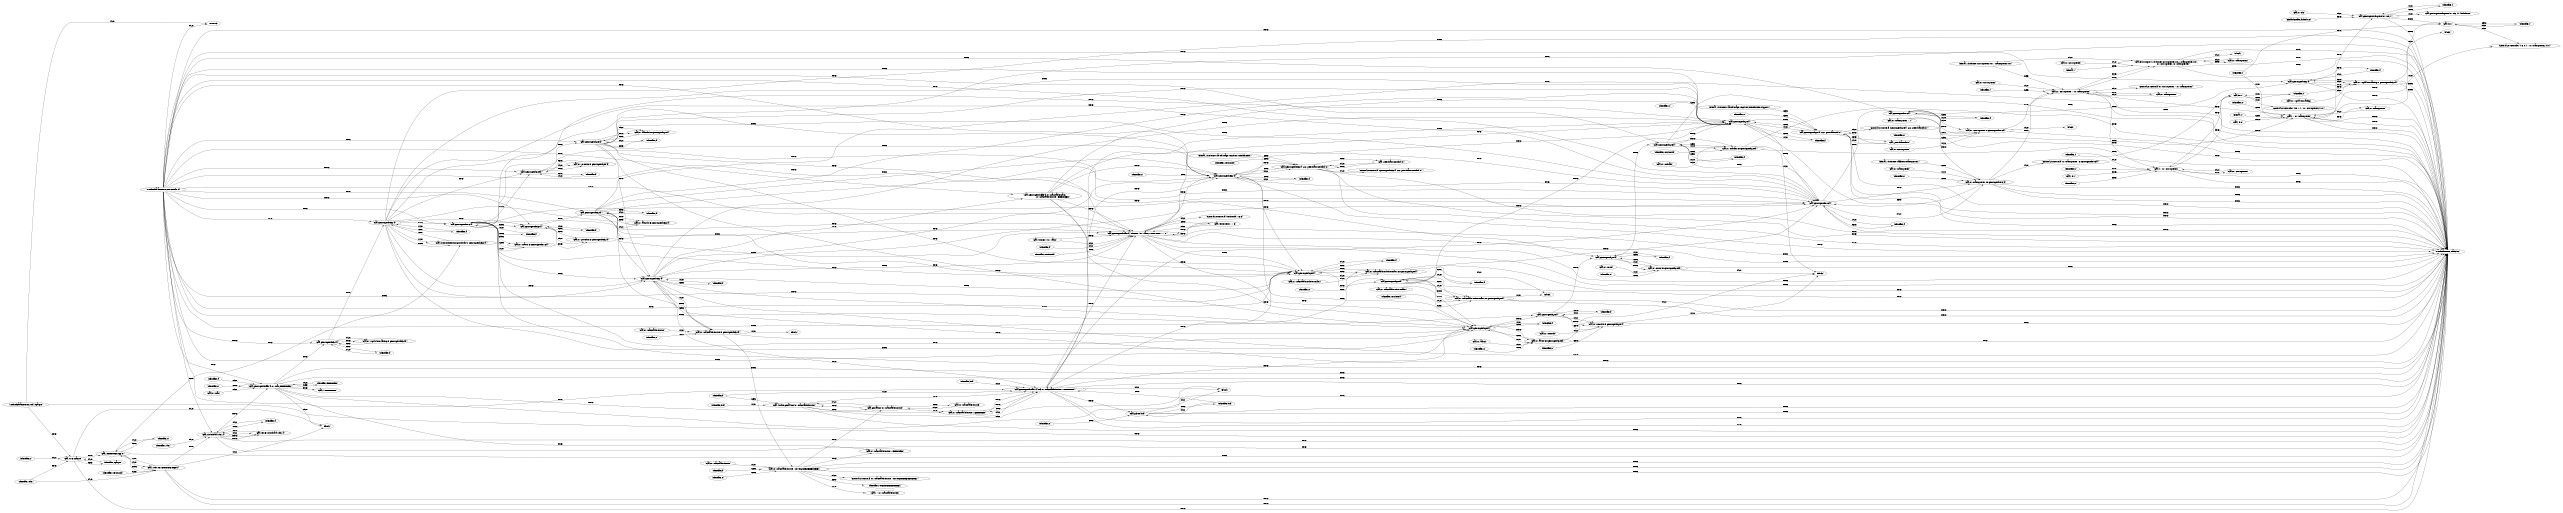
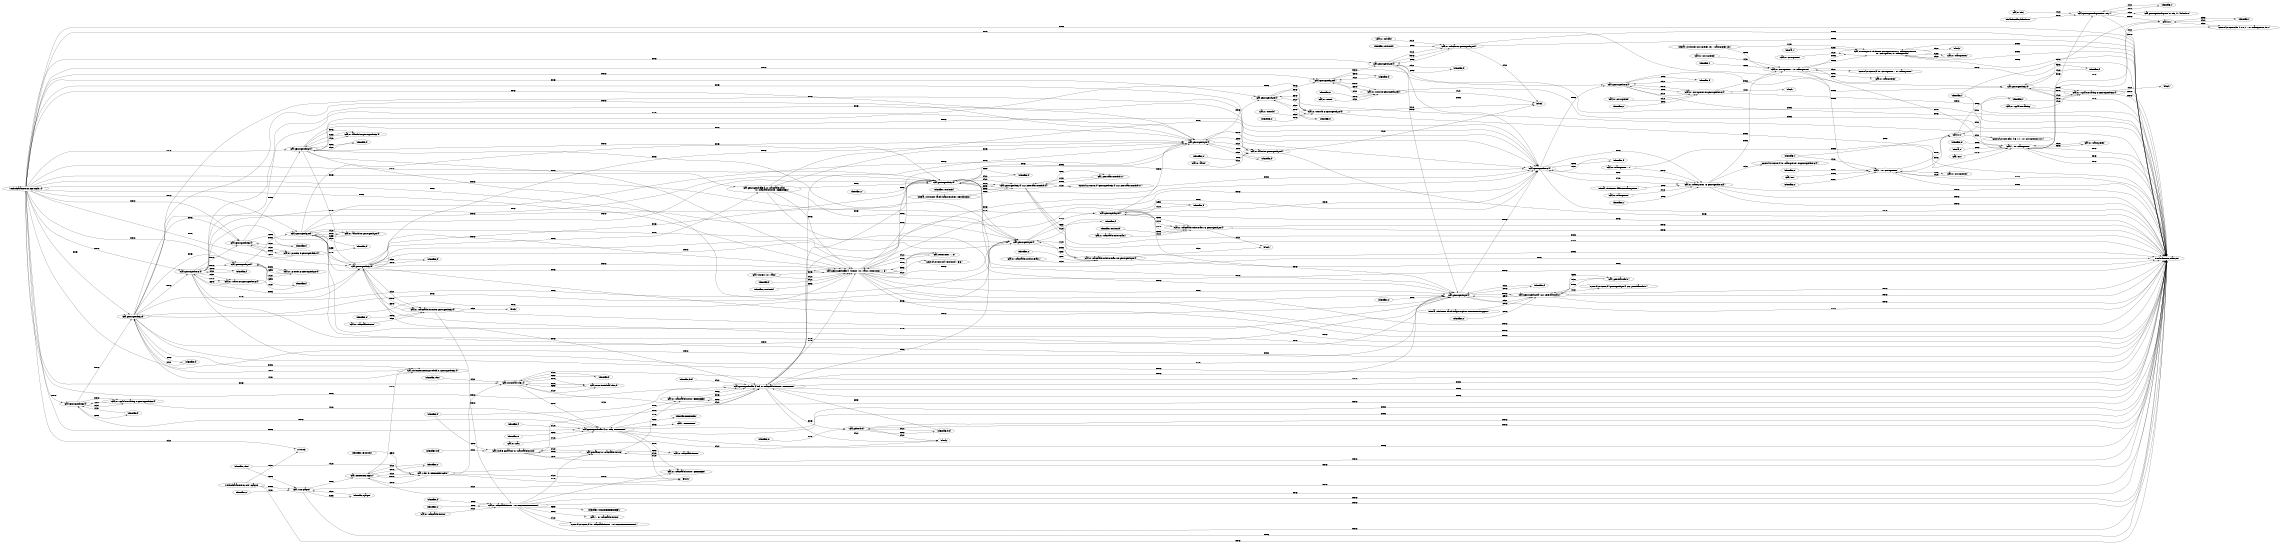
(303, 384) -> (371, 408)
